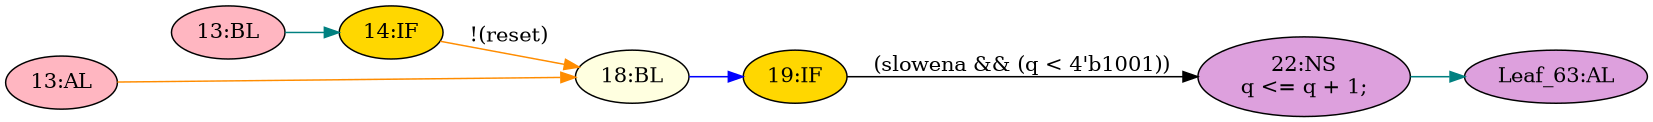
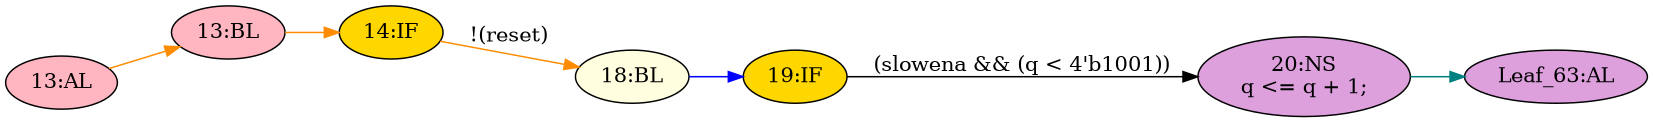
(305, 32) -> (305, 32)
(1304, 77) -> (1304, 77)
(339, 80) -> (137, 60)
